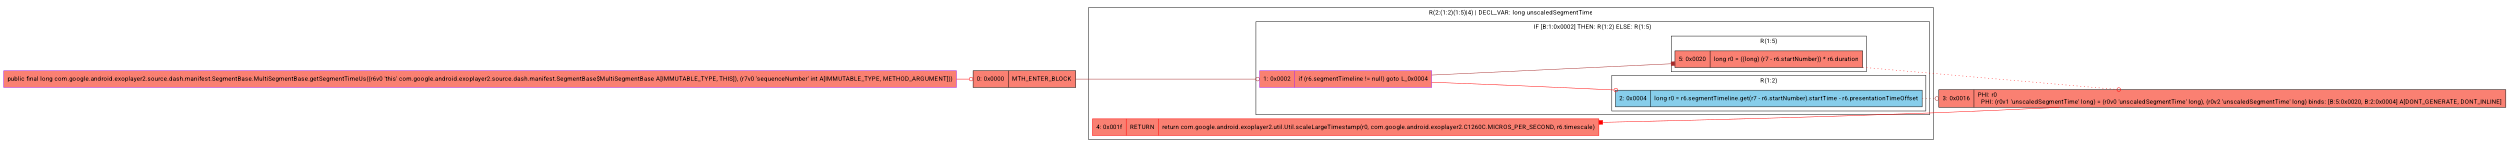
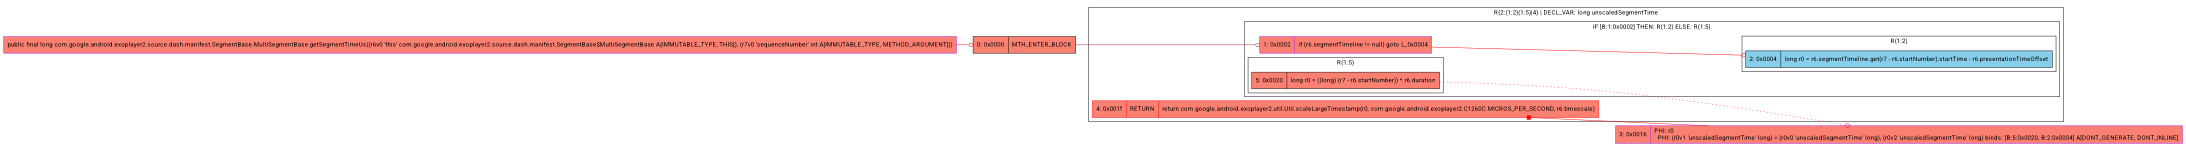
(1551, 69) -> none
(1929, 99) -> none
(2222, 99) -> (1899, 135)
